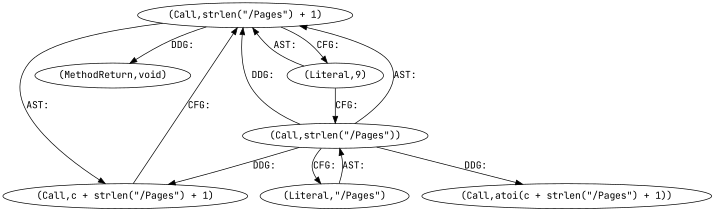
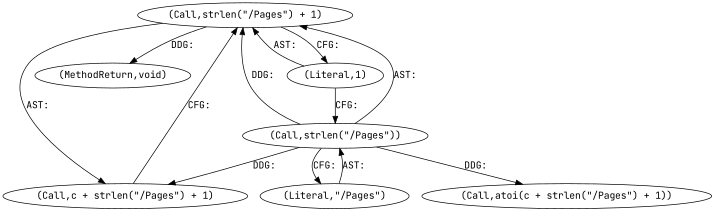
(335, 76) -> (335, 76)
